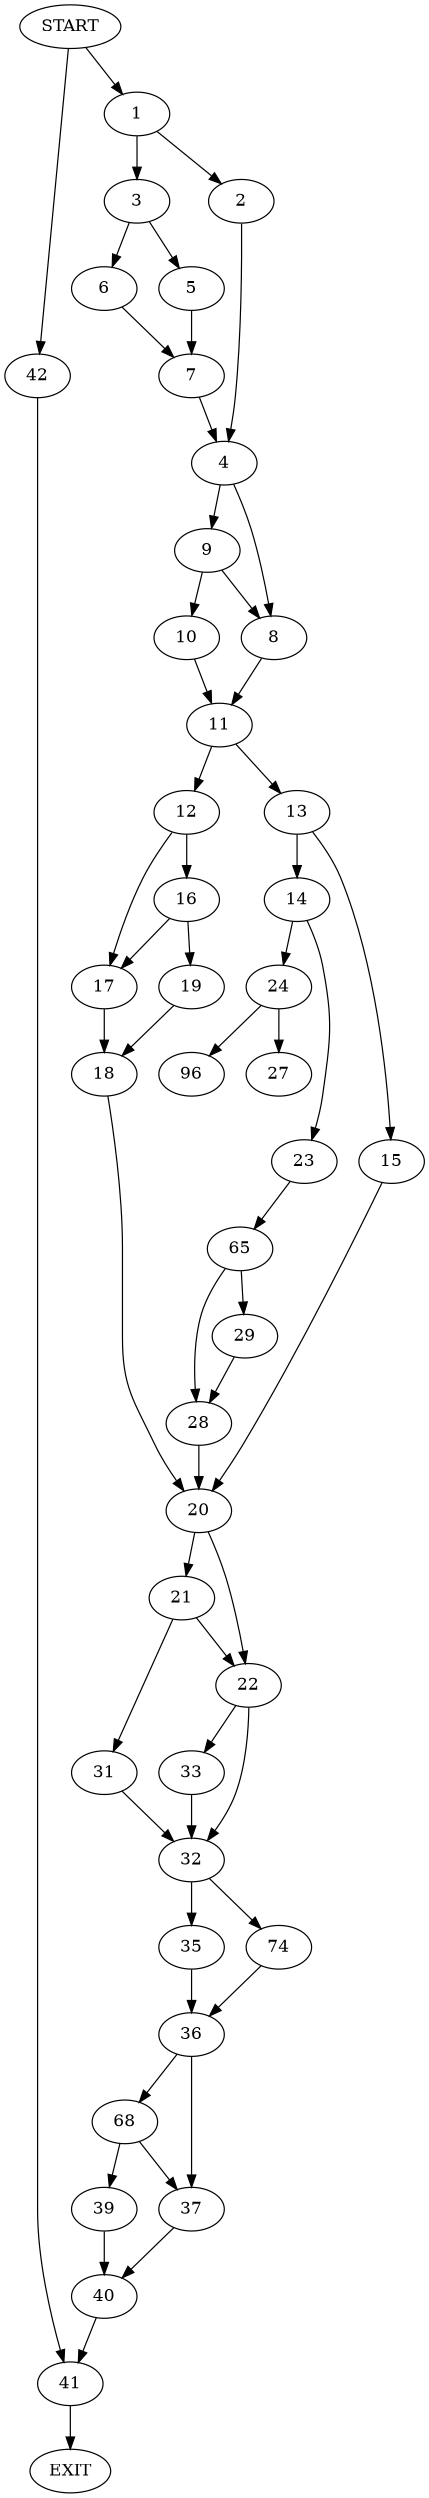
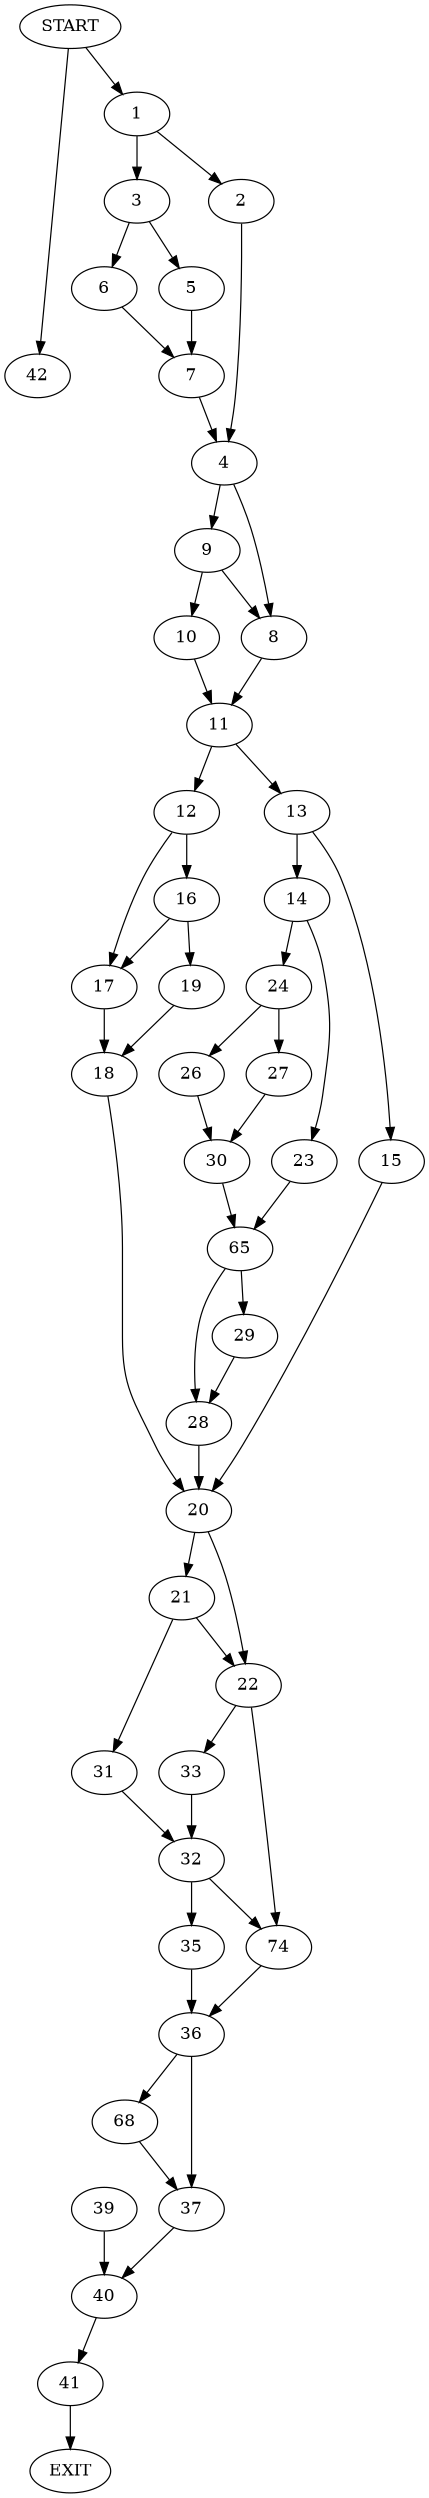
(192, 1074) -> (192, 1074)
none -> (217, 1162)
(38, 1375) -> none
(242, 1772) -> (264, 1810)
(116, 2159) -> none
